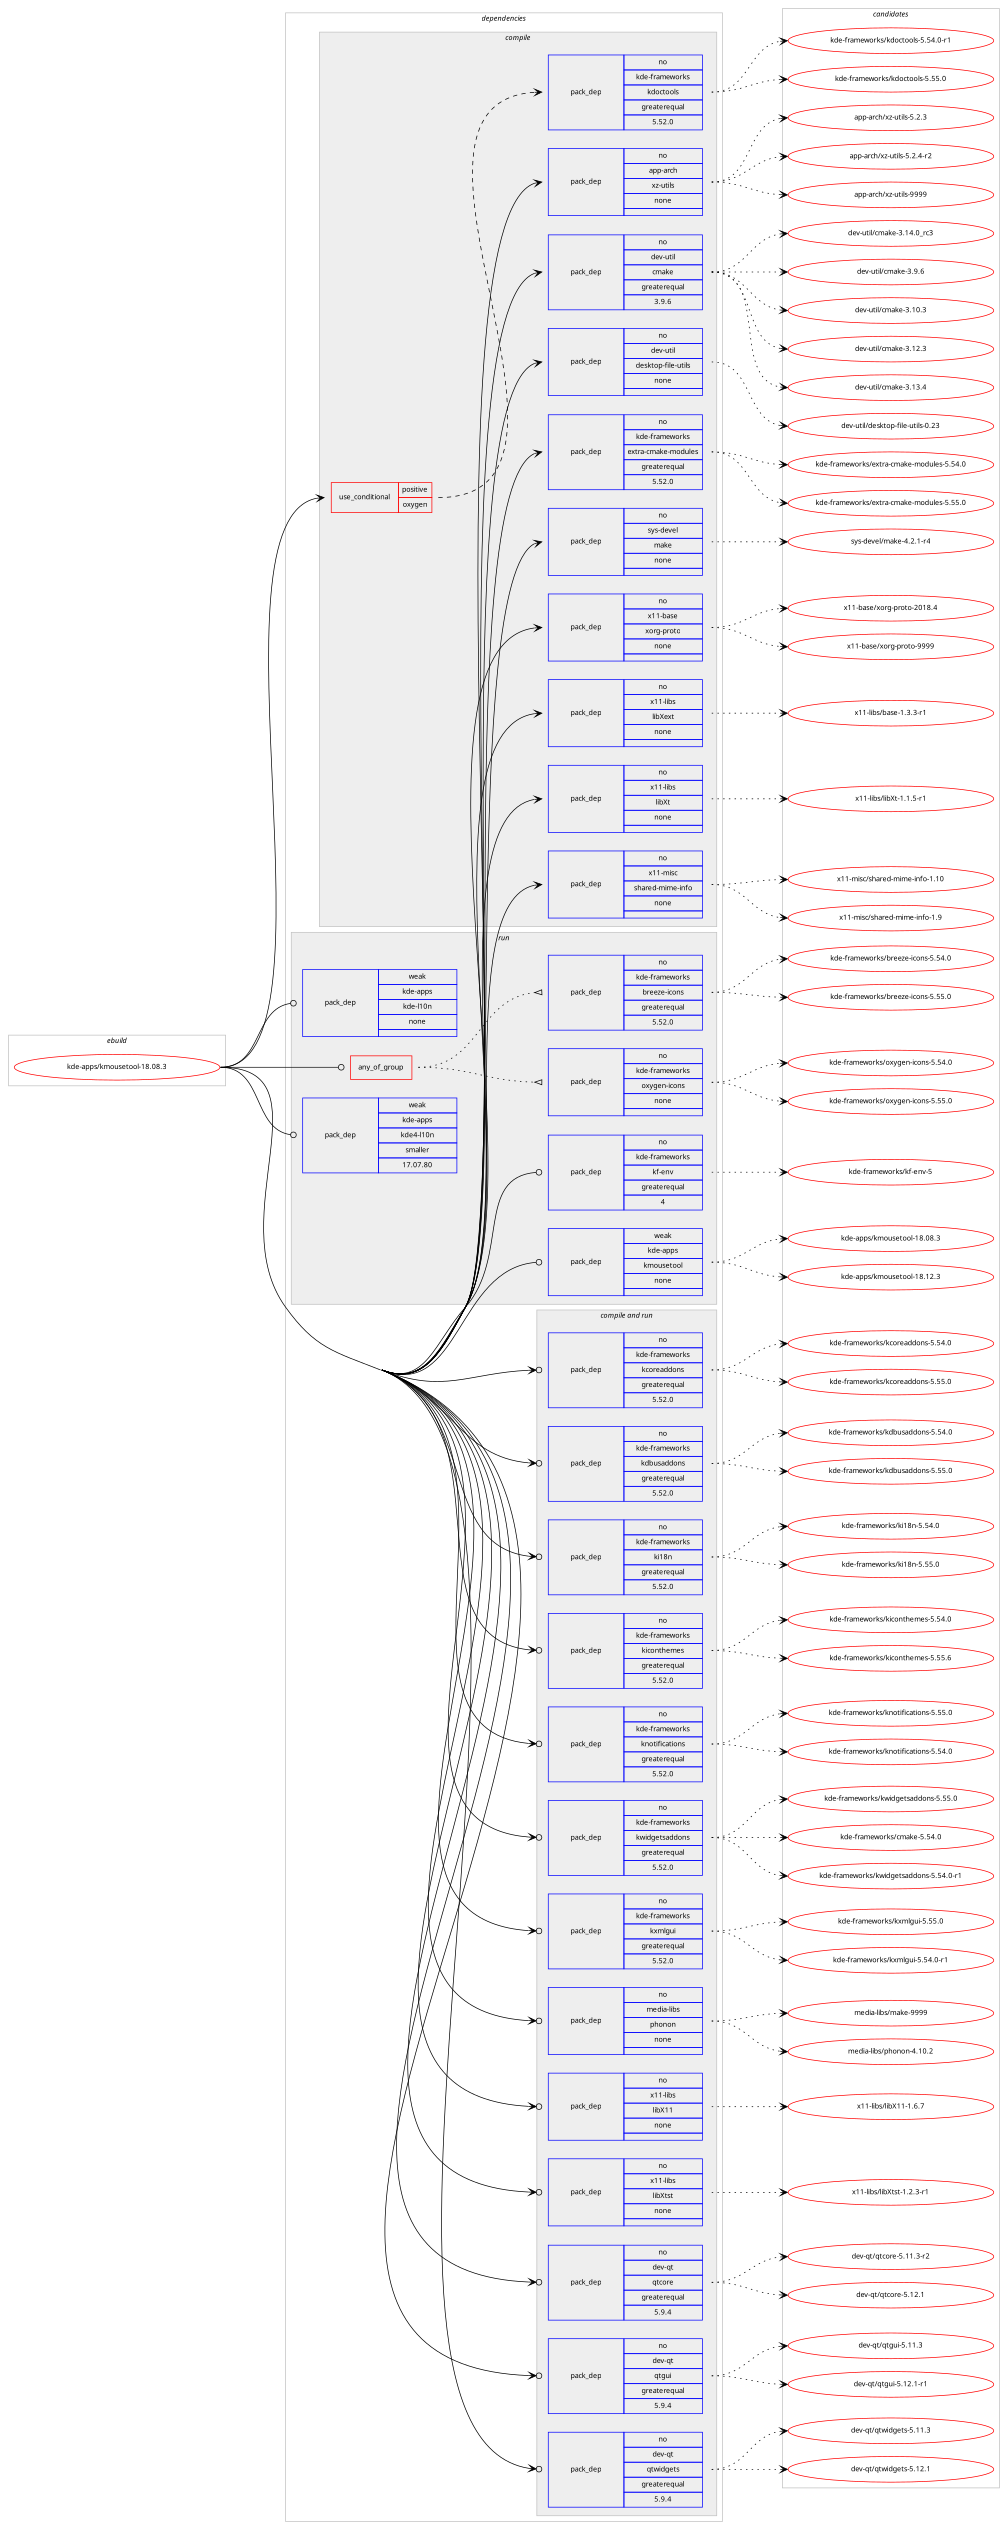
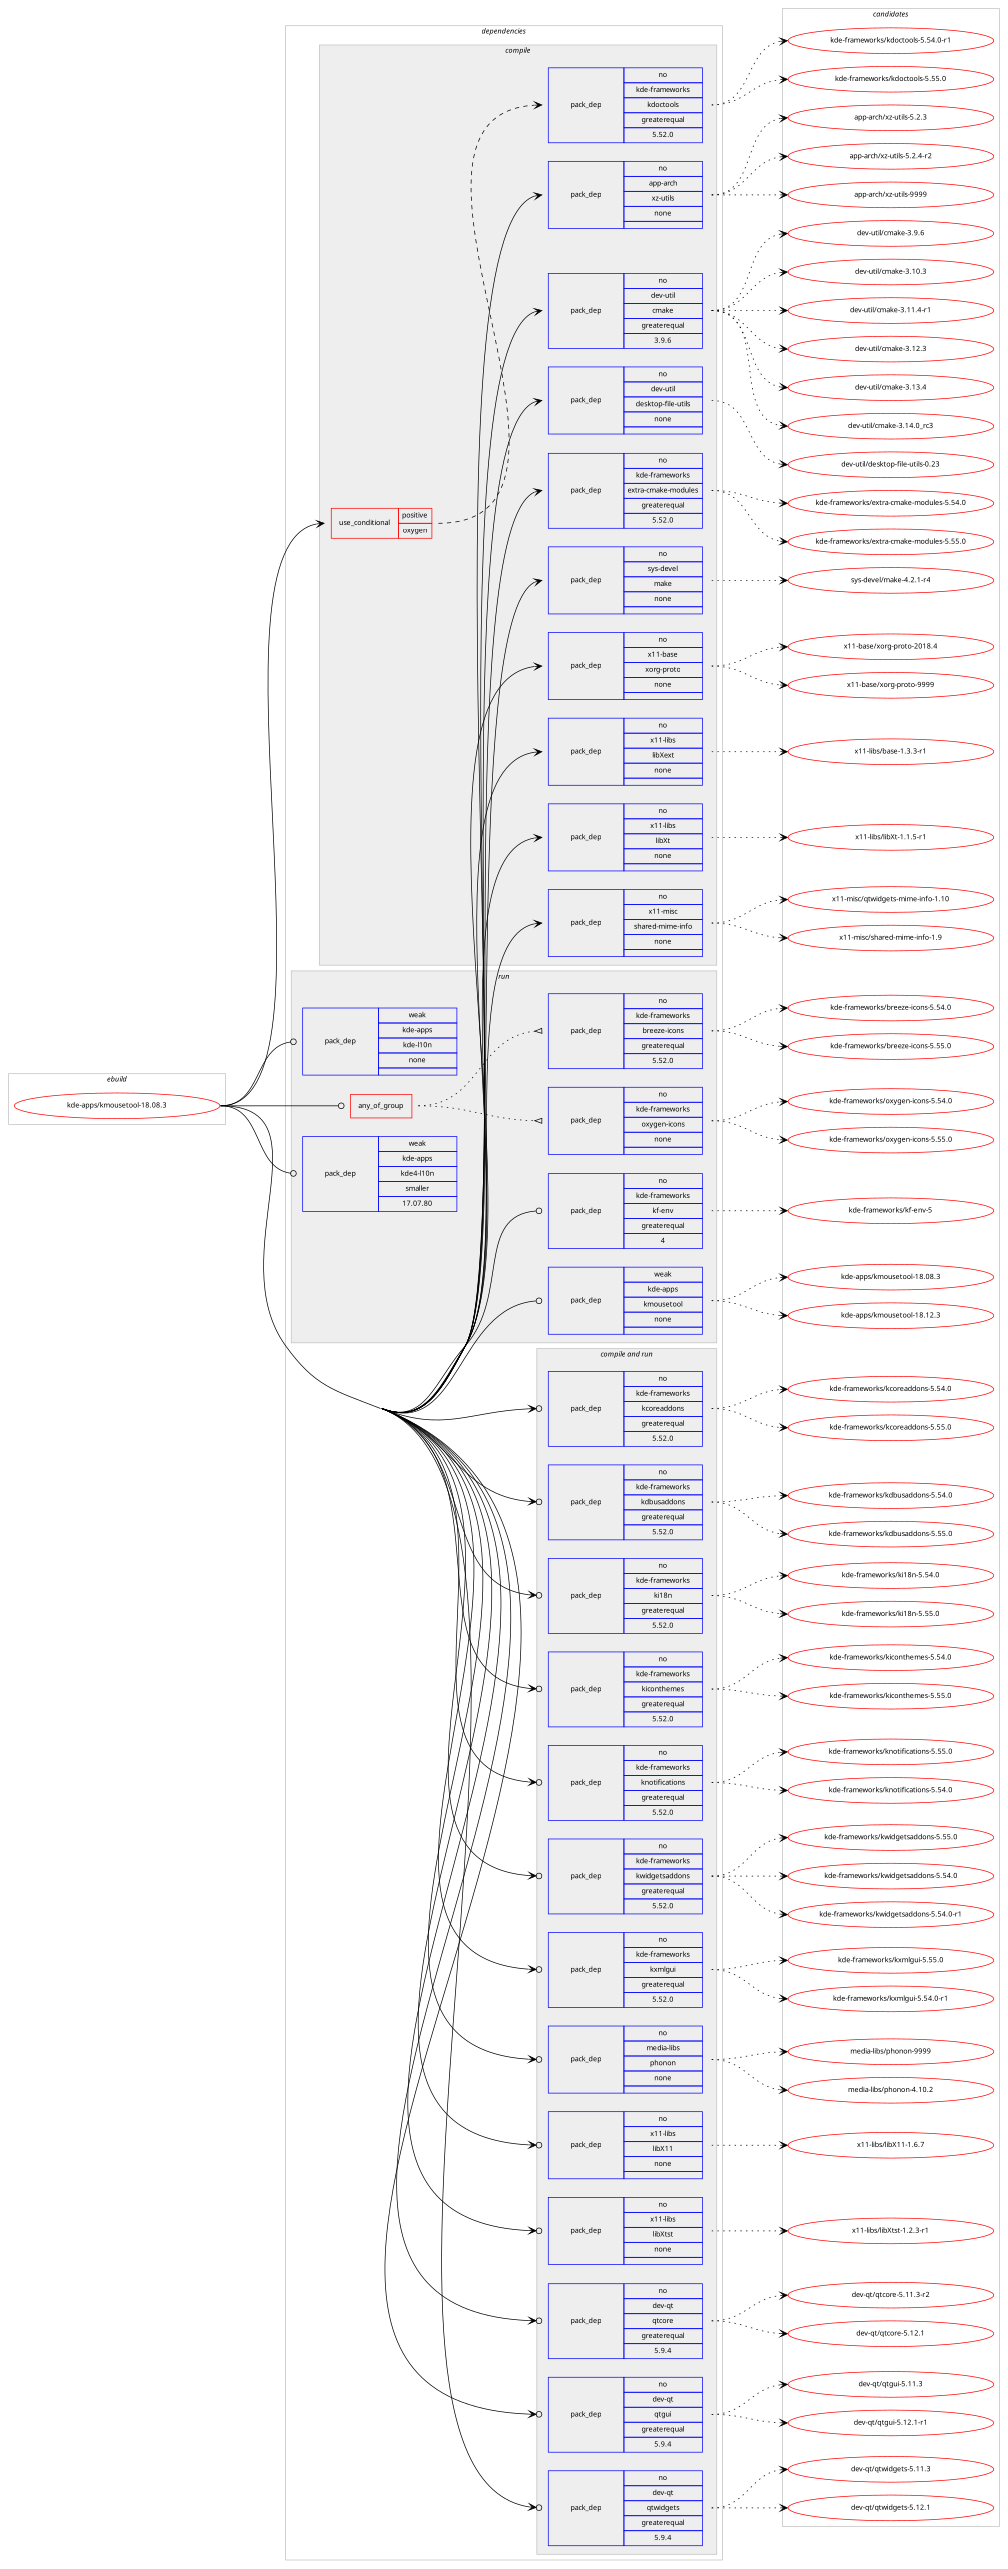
none -> (891, 311)
(891, 880) -> (891, 900)
(891, 1658) -> (891, 1696)
(891, 1838) -> (891, 1876)
(891, 2013) -> (891, 2052)
